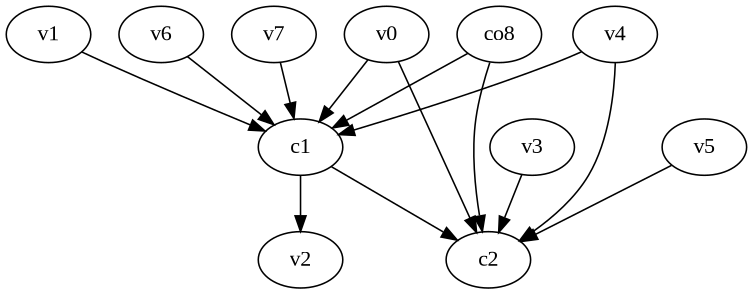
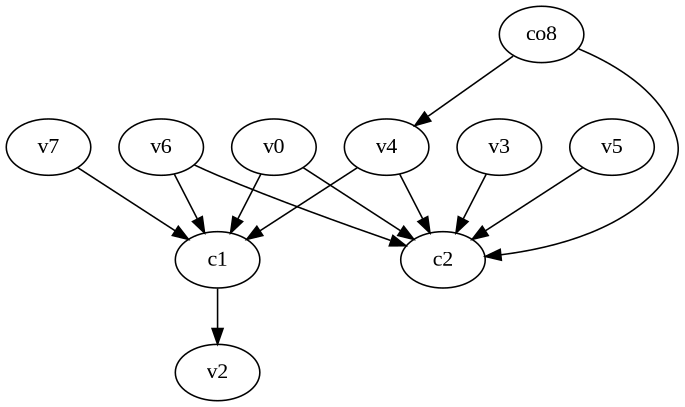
(49, 34) -> none
(398, 92) -> (471, 86)
(387, 199) -> (282, 201)
